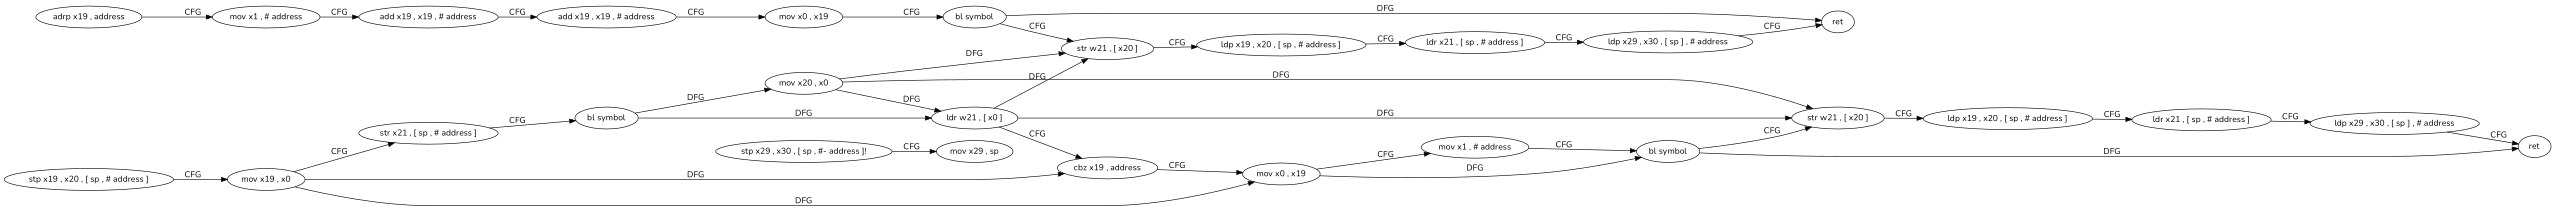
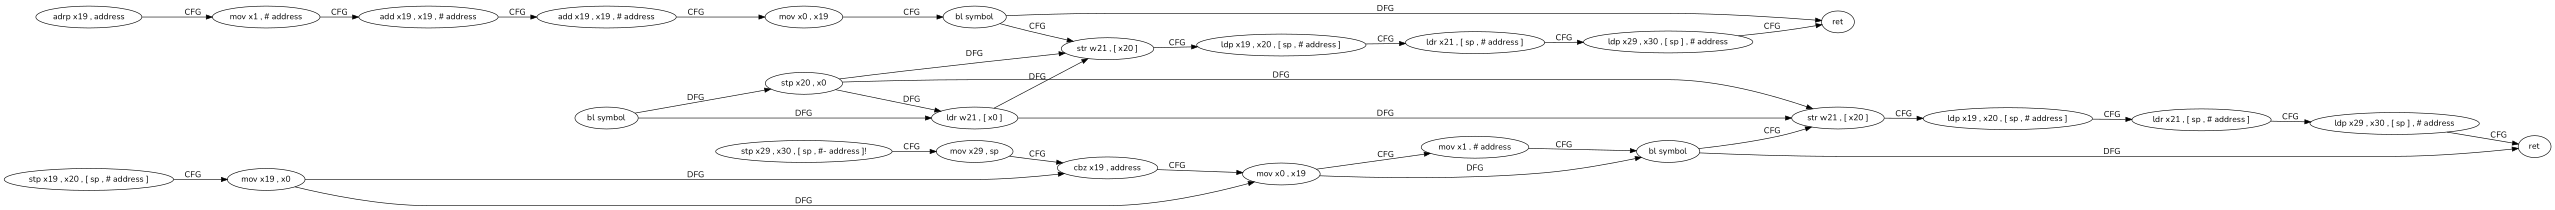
(804, 83) -> (804, 83)
(428, 133) -> none
(1038, 142) -> (1033, 159)
